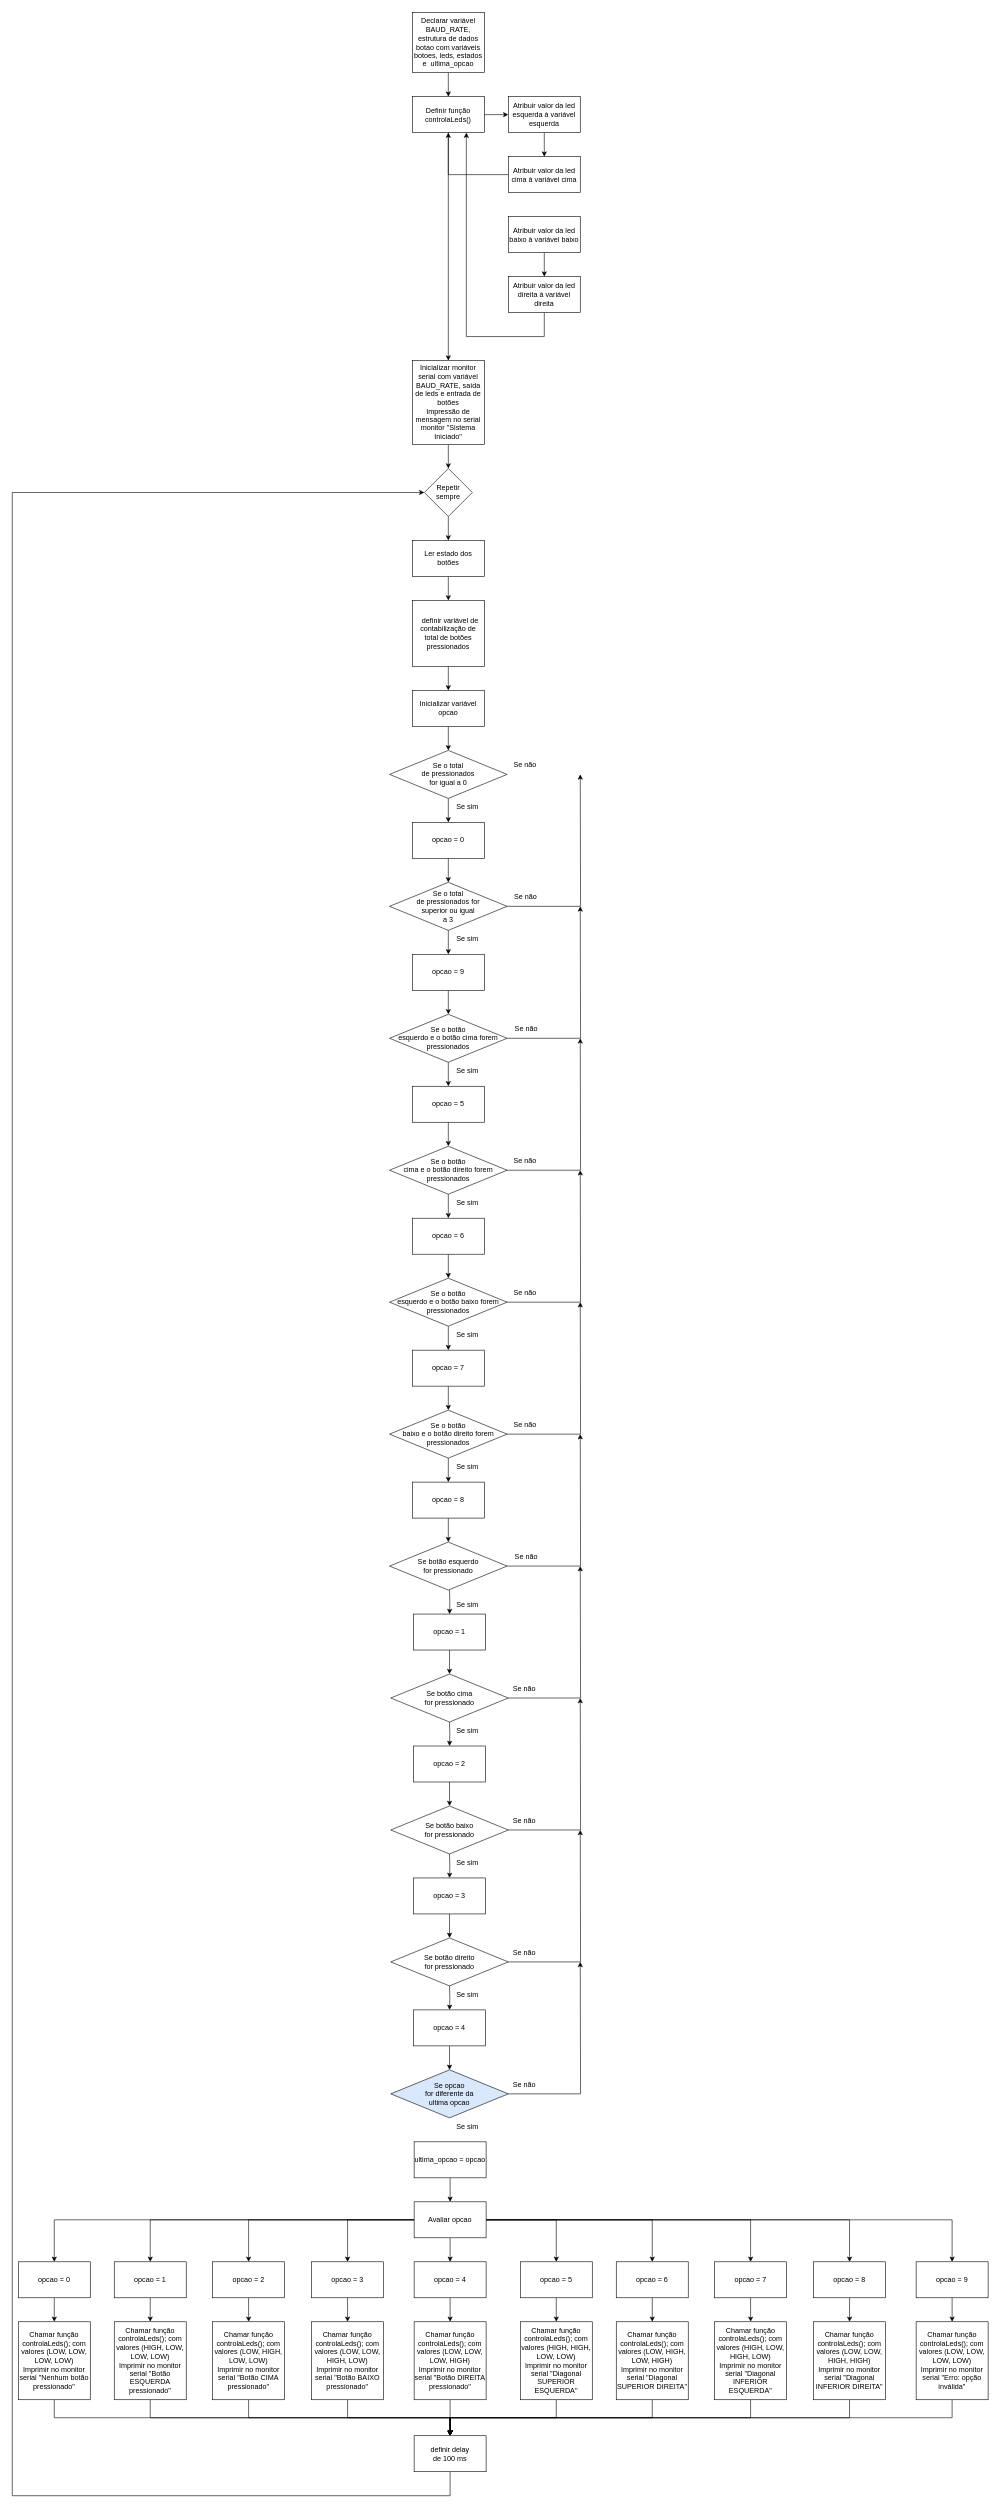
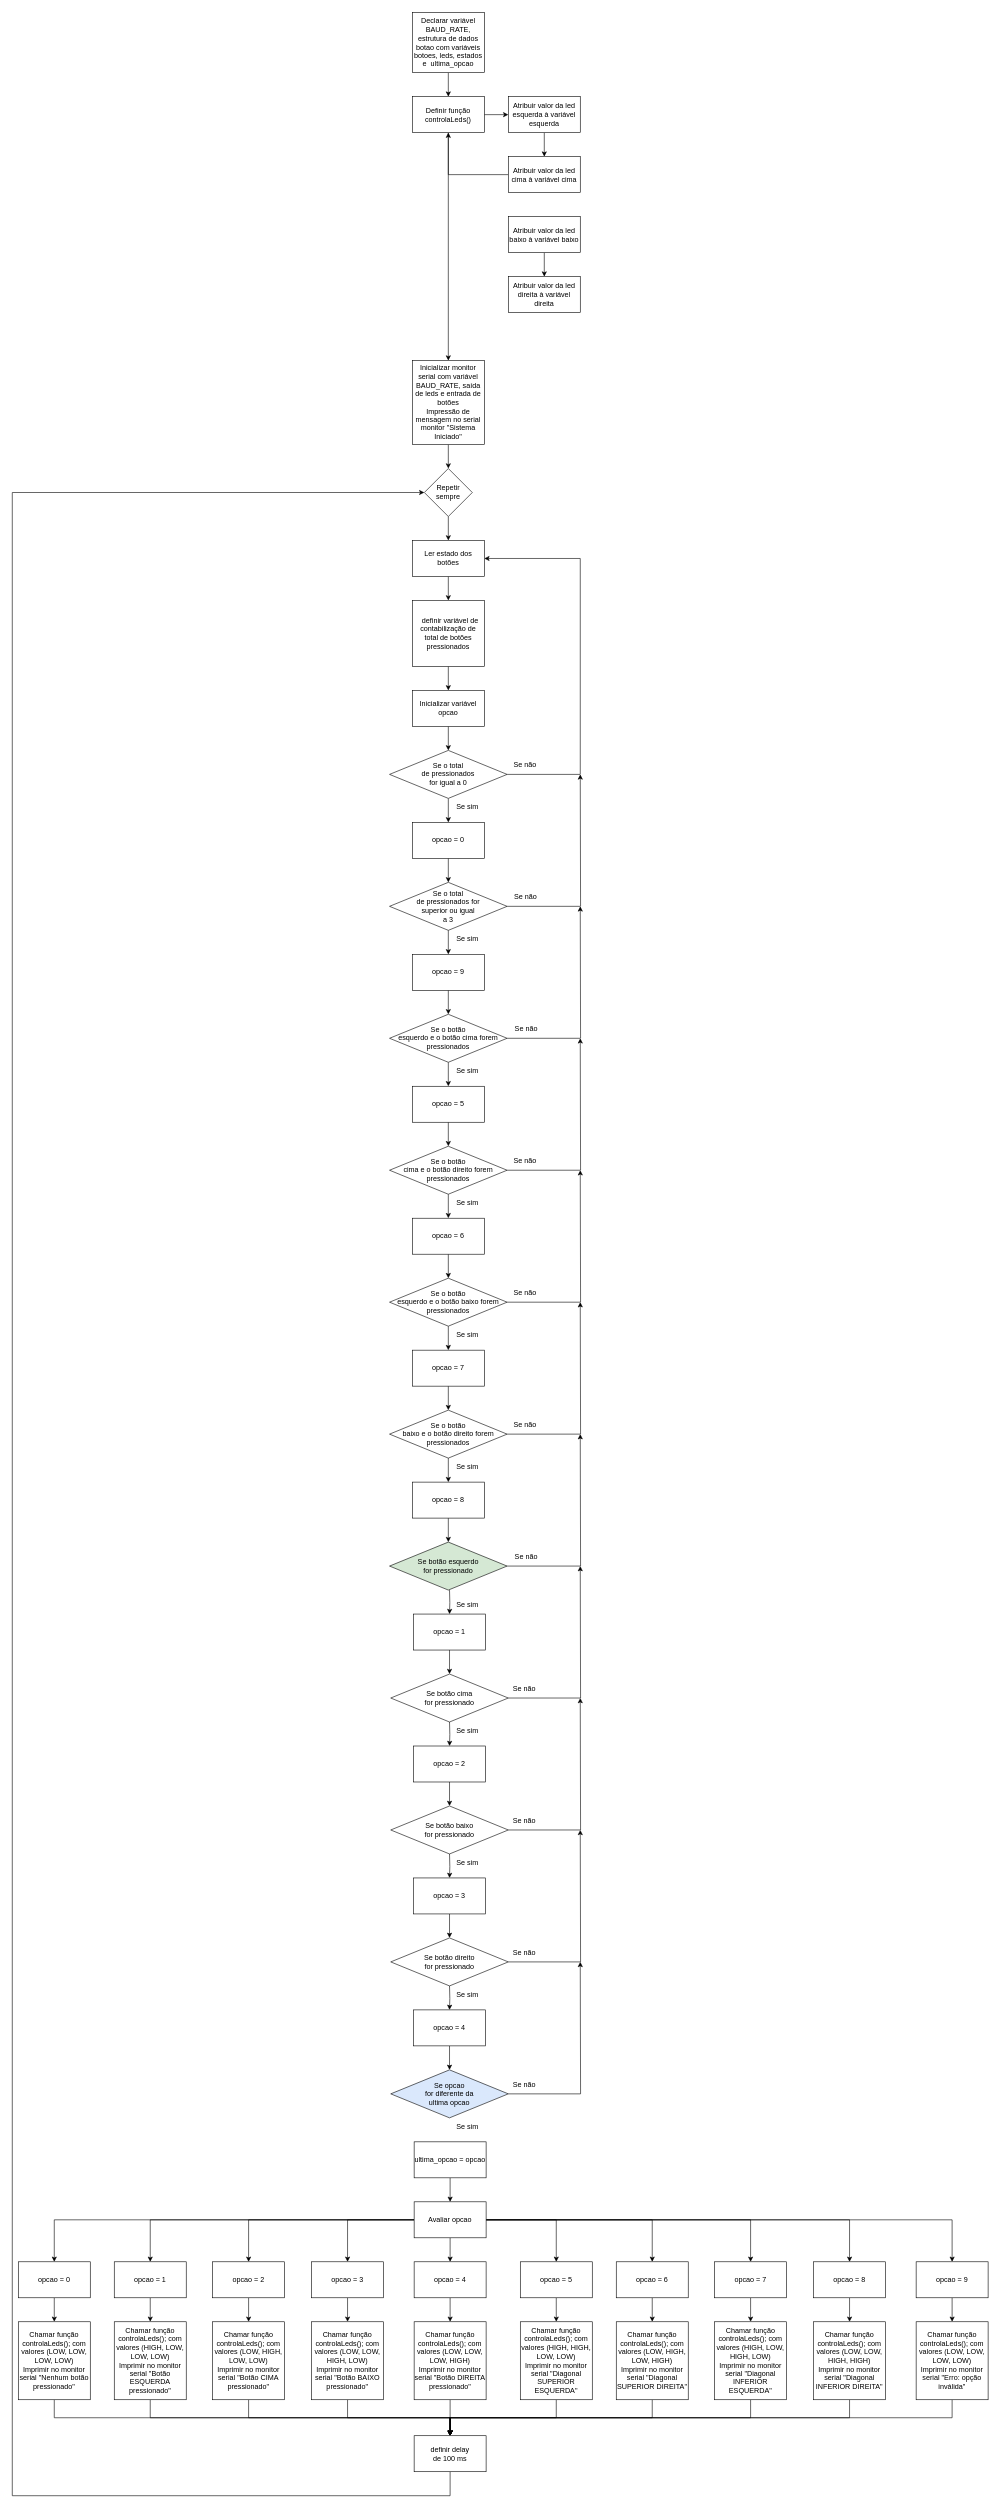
(506, 336) -> none
none -> (535, 558)
(449, 1566) -> (449, 1566)
